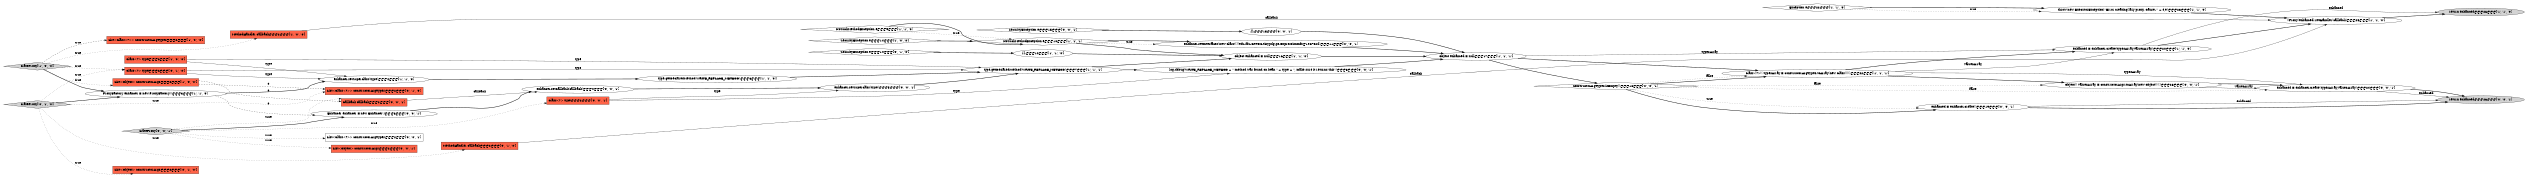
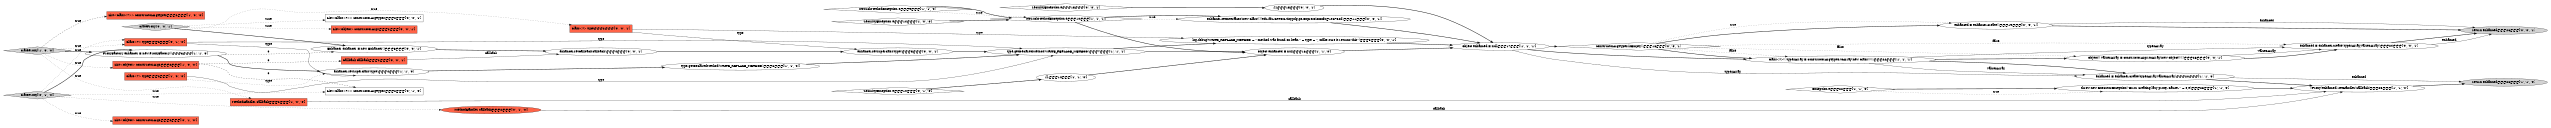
(266, 68) -> (256, 85)
(374, 91) -> (374, 91)
(261, 123) -> none
(480, 146) -> (491, 110)
